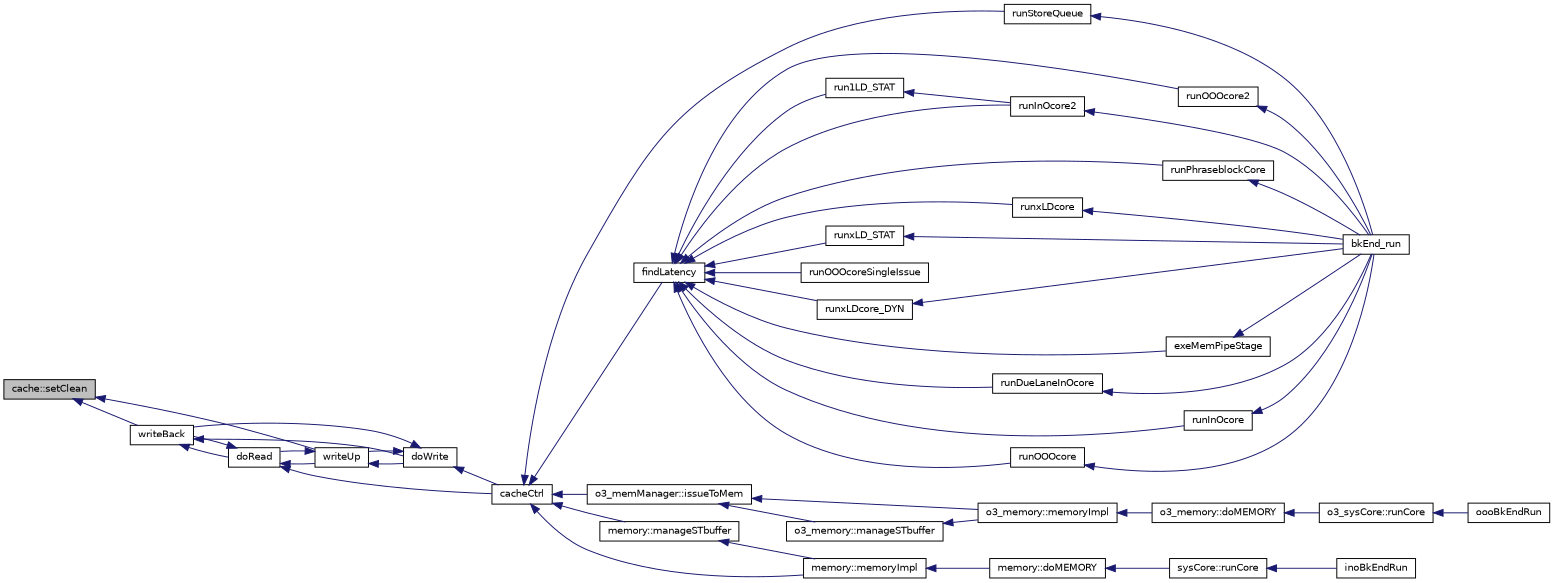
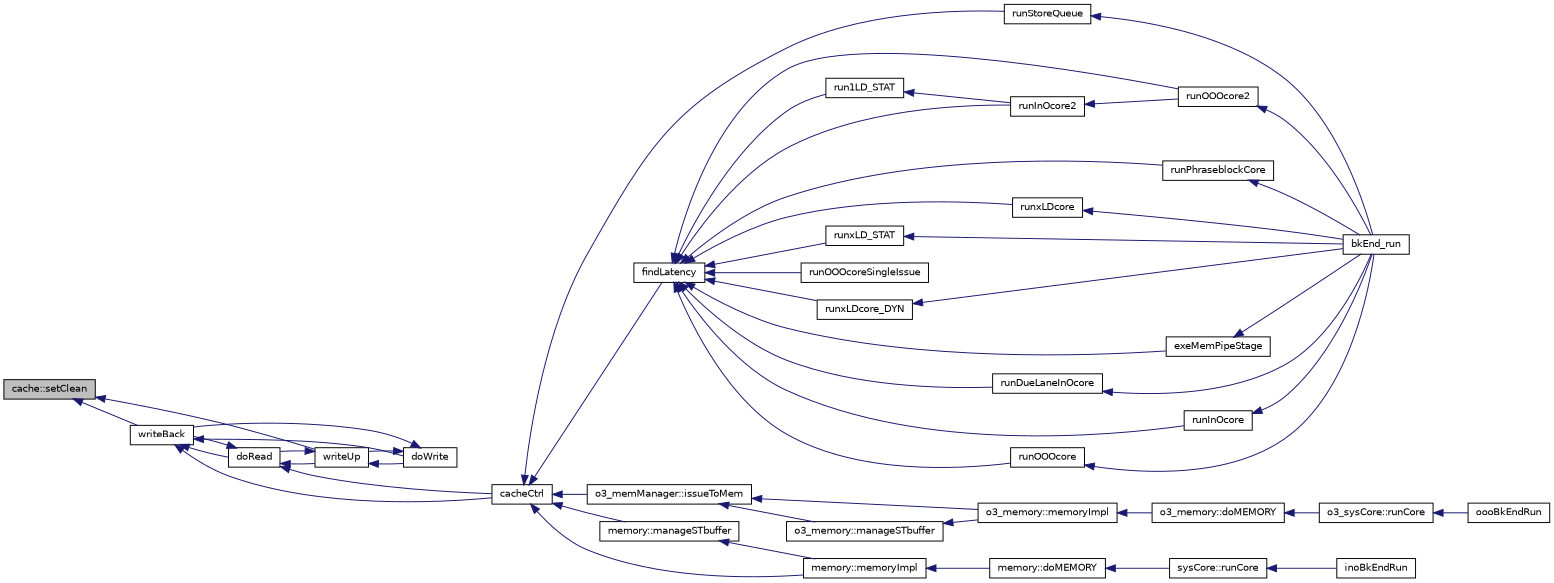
(1249, 140) -> (1136, 101)
(481, 478) -> (333, 498)
